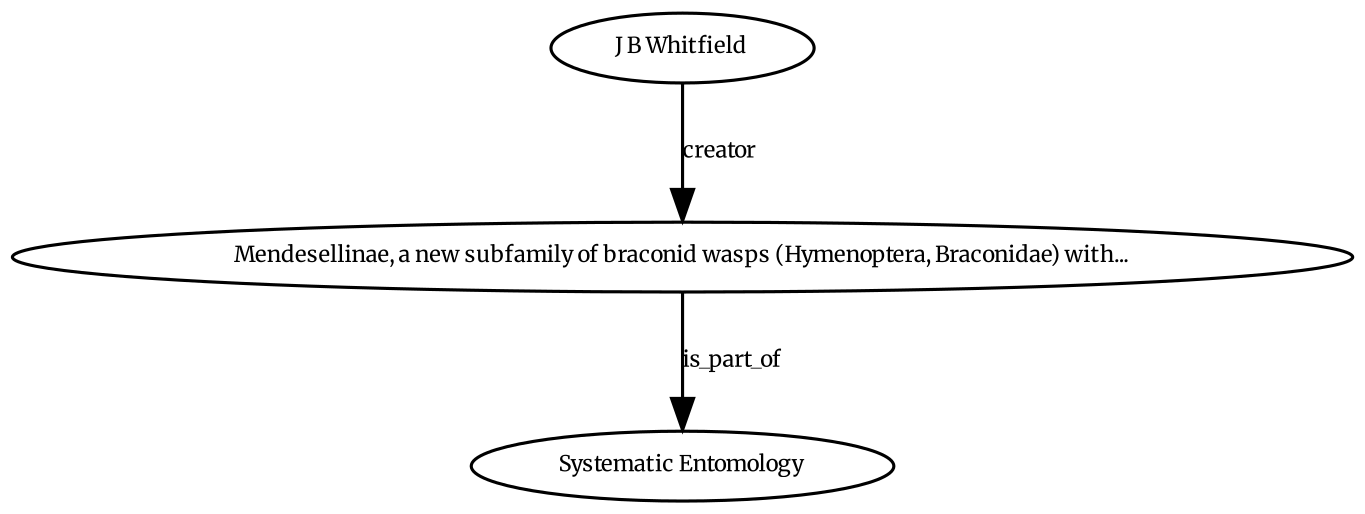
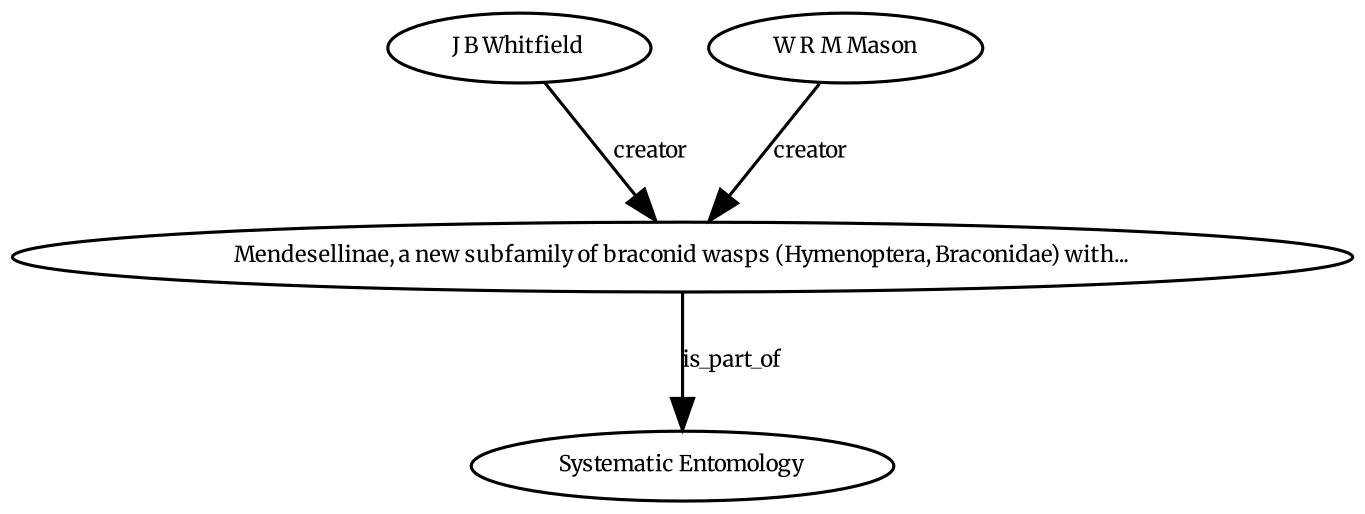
none -> (846, 48)
